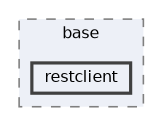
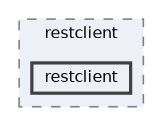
(81, 34) -> (81, 34)
